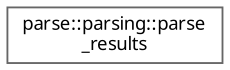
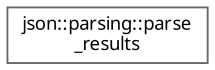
(115, 35) -> (108, 35)
